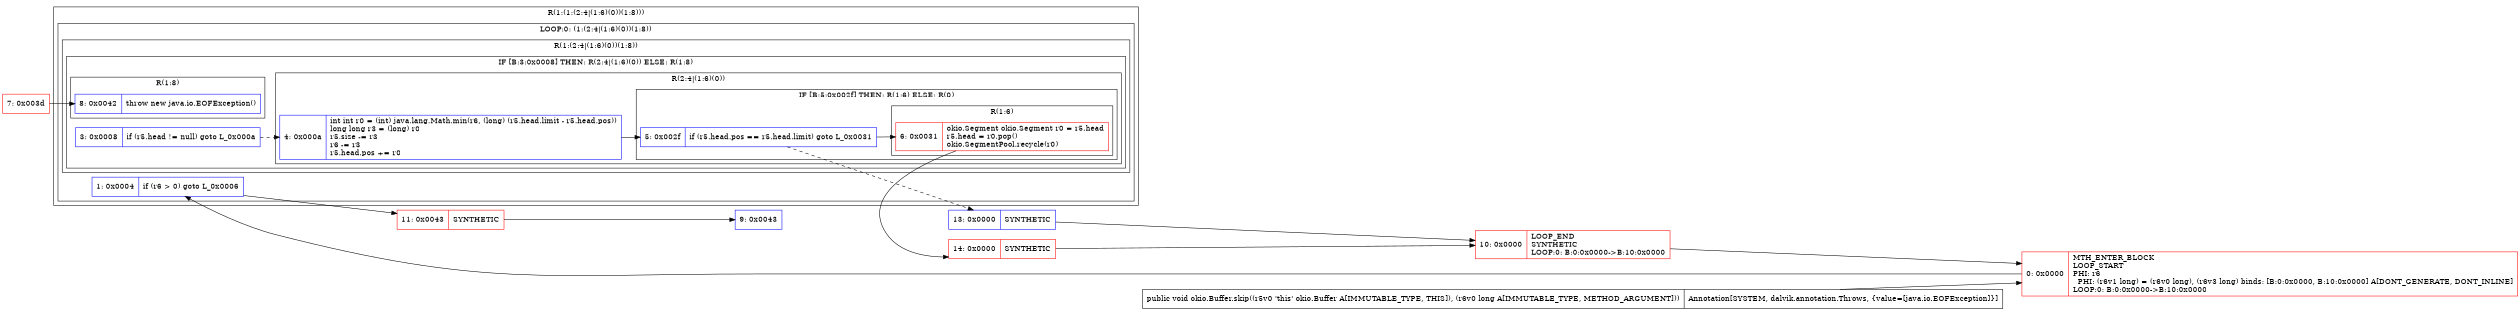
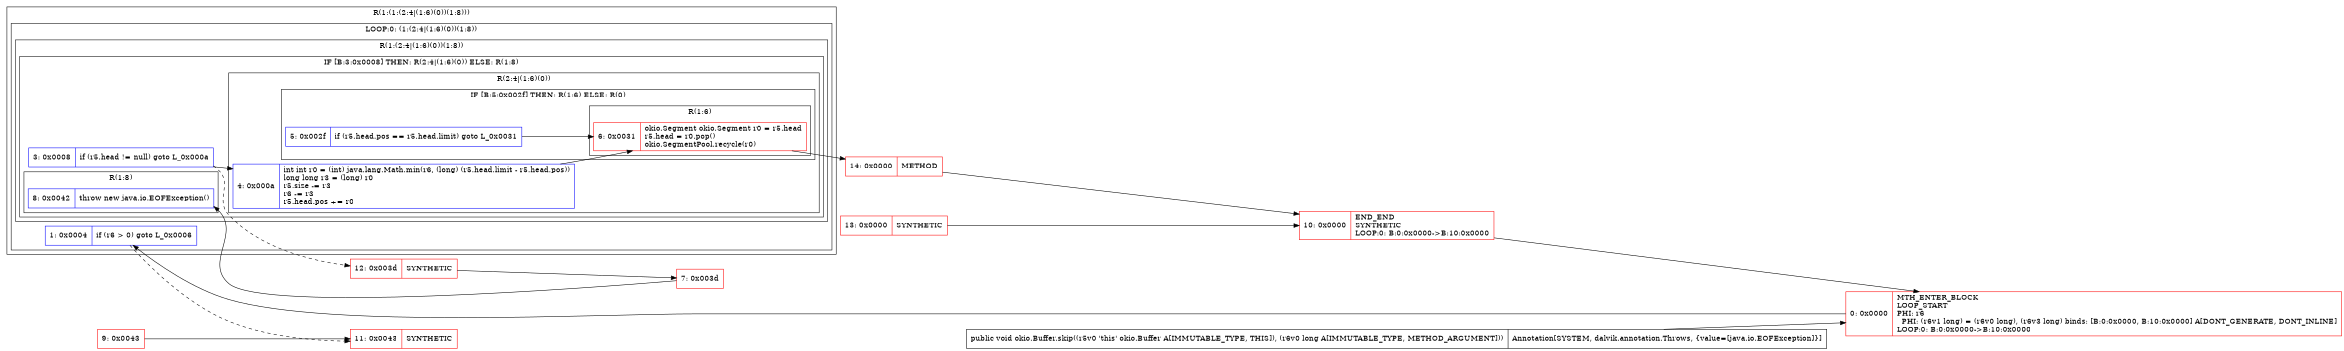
(267, 137) -> (221, 168)
(628, 137) -> (594, 158)
(878, 178) -> none
(318, 204) -> (225, 320)
(617, 220) -> (245, 339)
(759, 220) -> (121, 339)
(1002, 220) -> (894, 226)
(1553, 236) -> (1375, 217)
(1028, 249) -> (920, 166)
none -> (404, 269)
